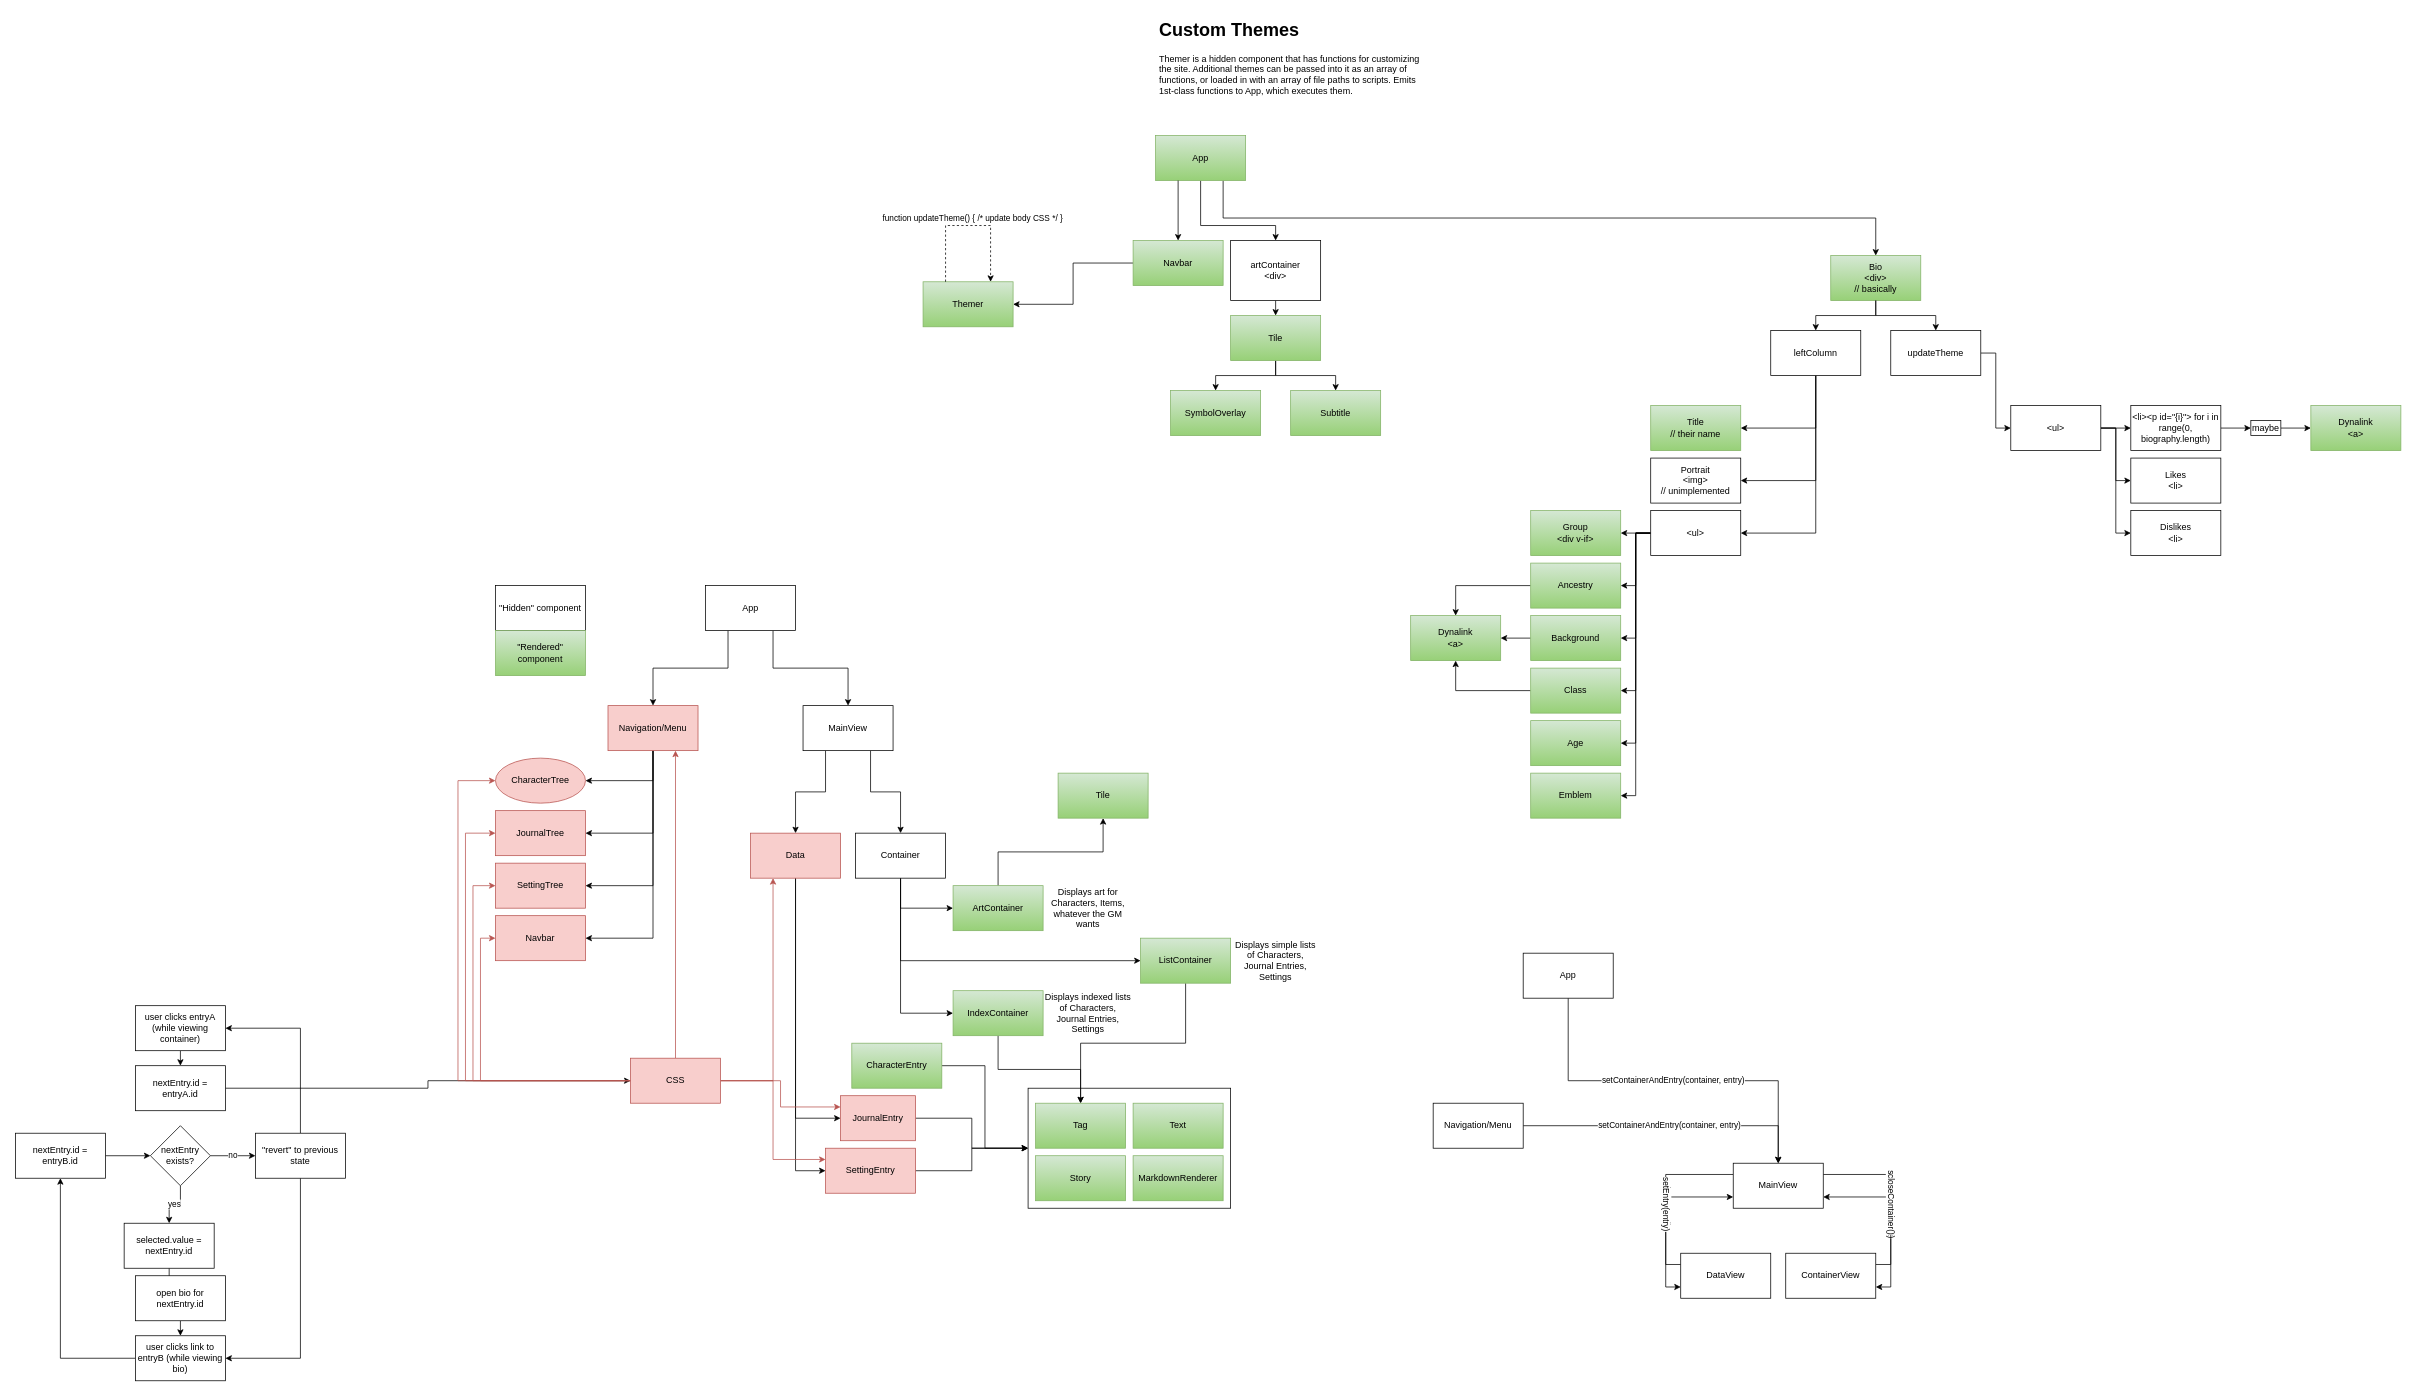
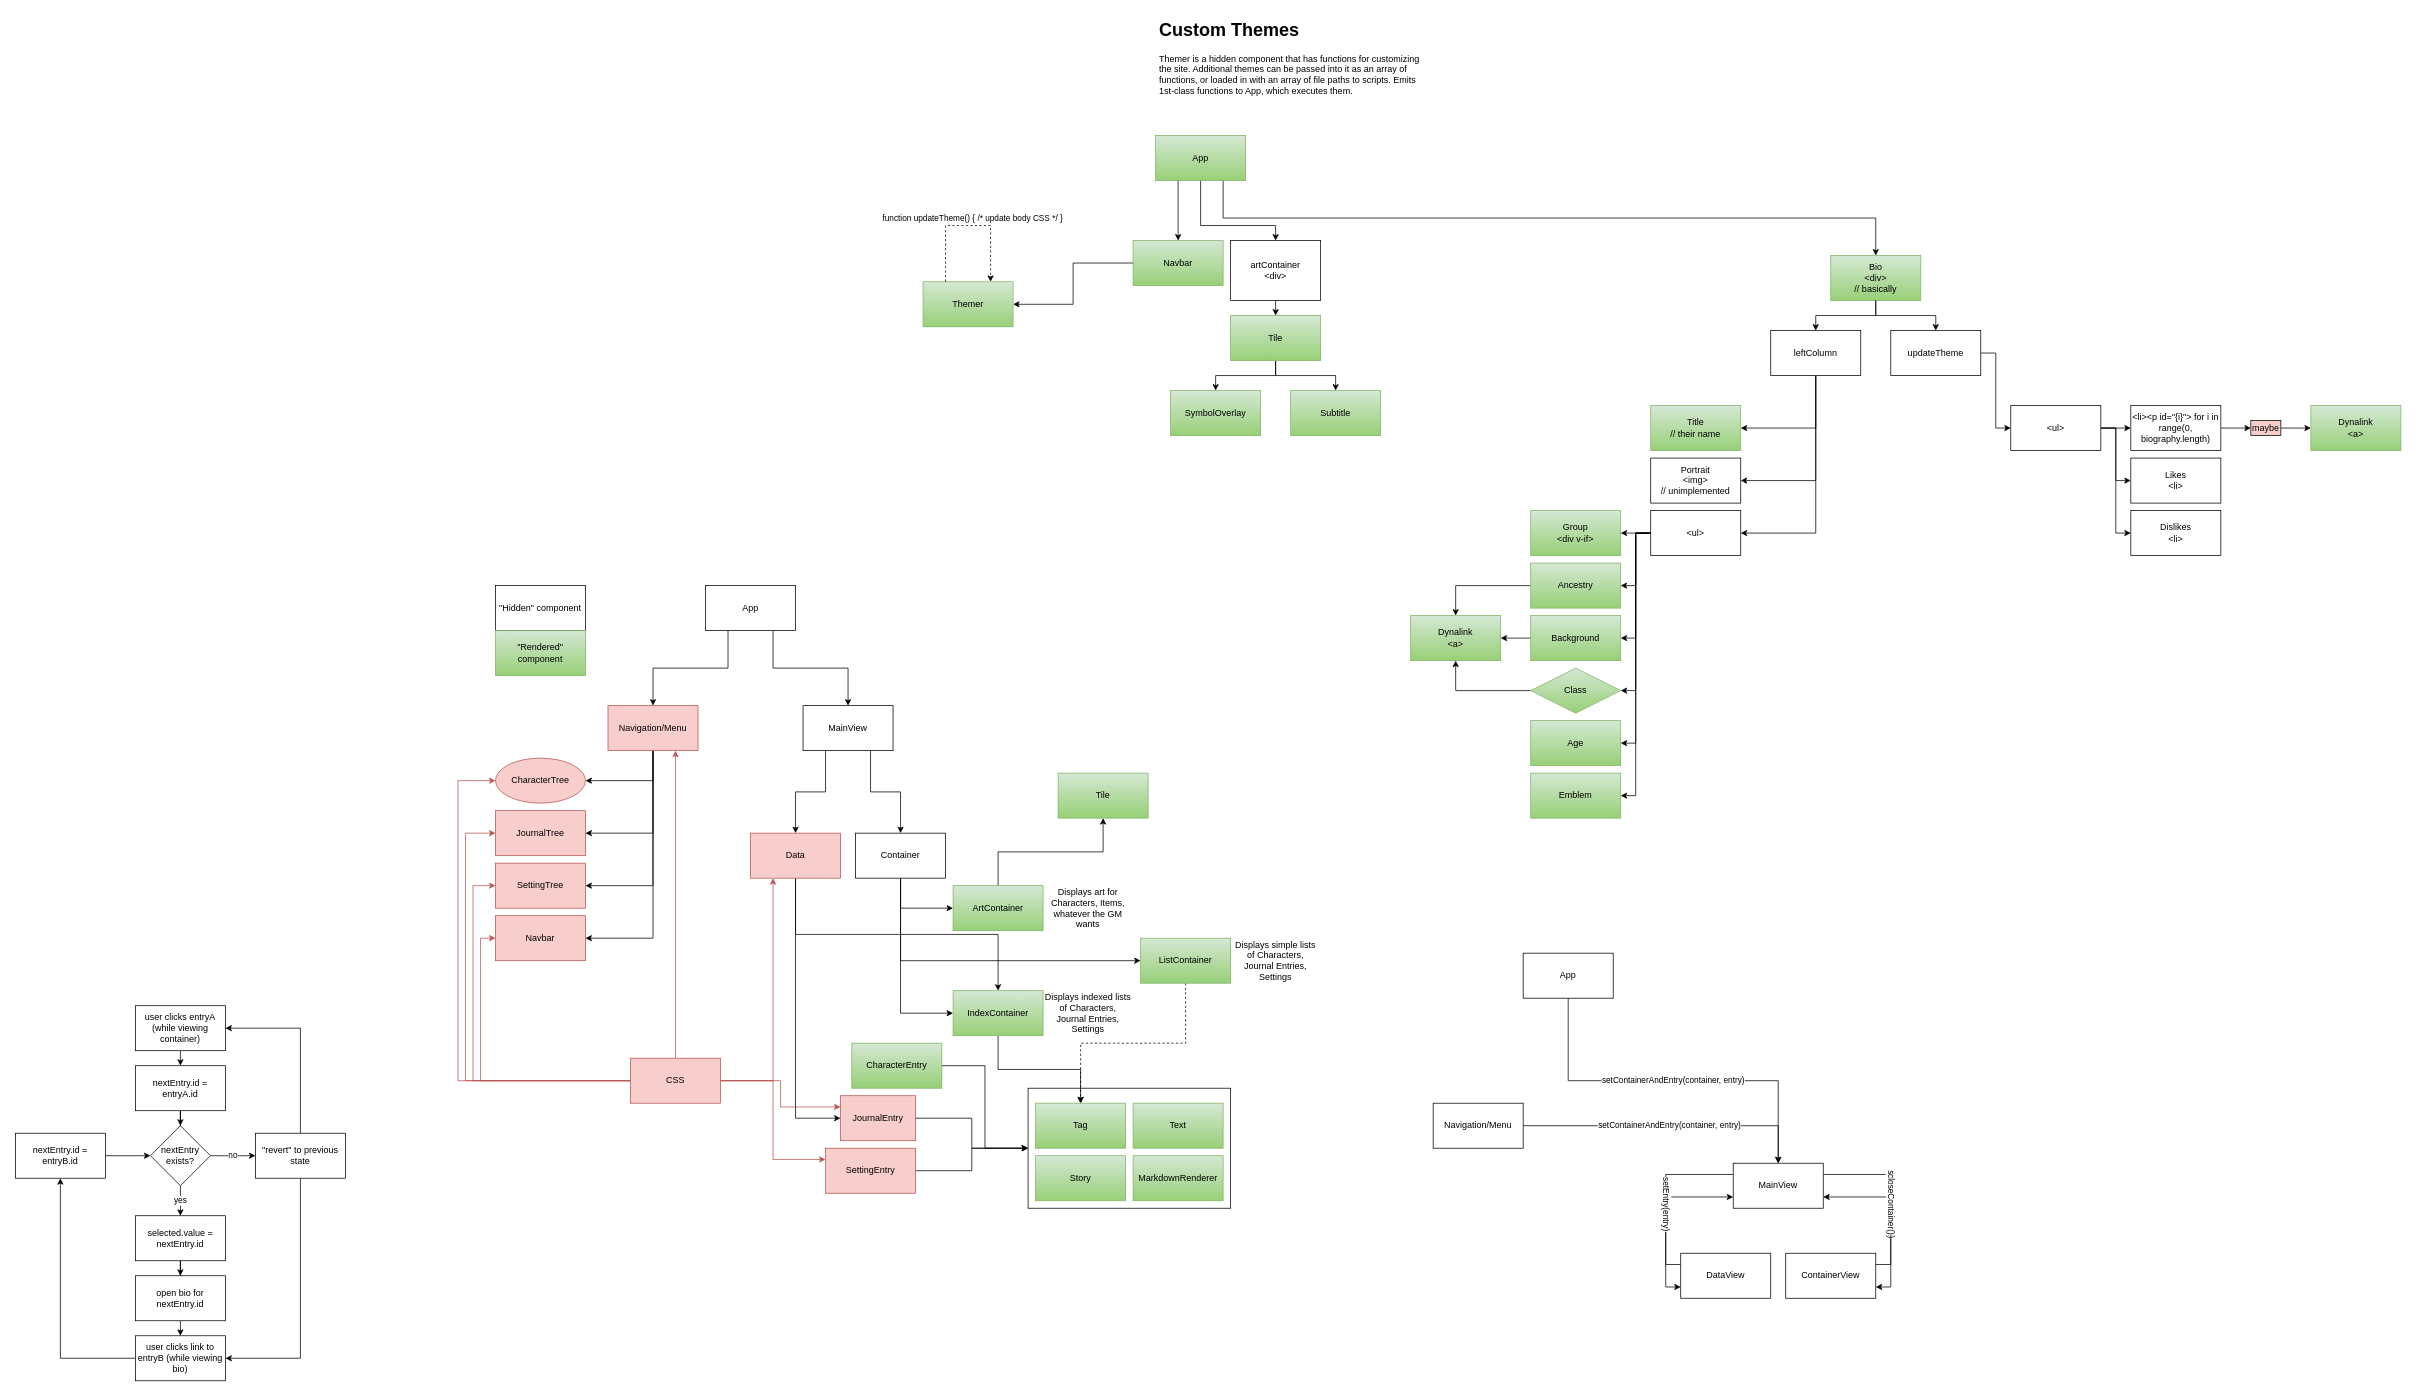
(2265, 428) -> (2265, 428)
(1575, 690) -> (1575, 690)
(1151, 1043) -> (1151, 1043)
(344, 1088) -> (180, 1120)
(795, 1157) -> (898, 934)
(169, 1245) -> (180, 1238)
